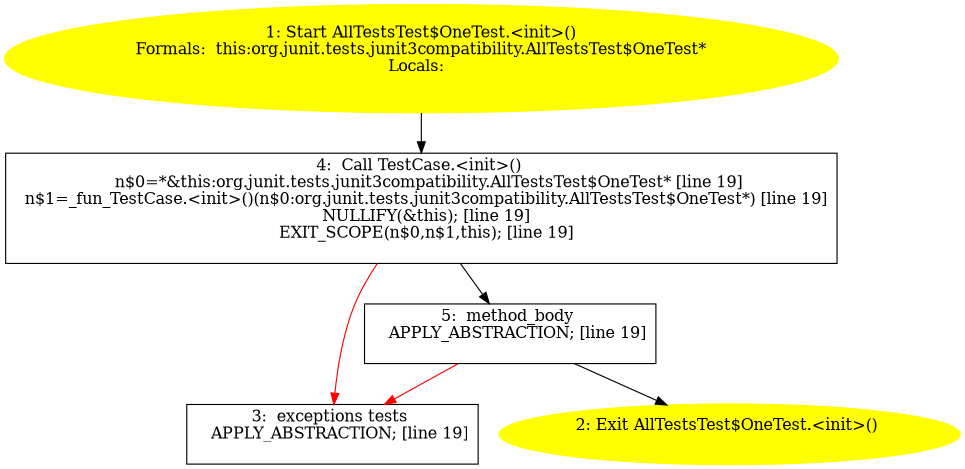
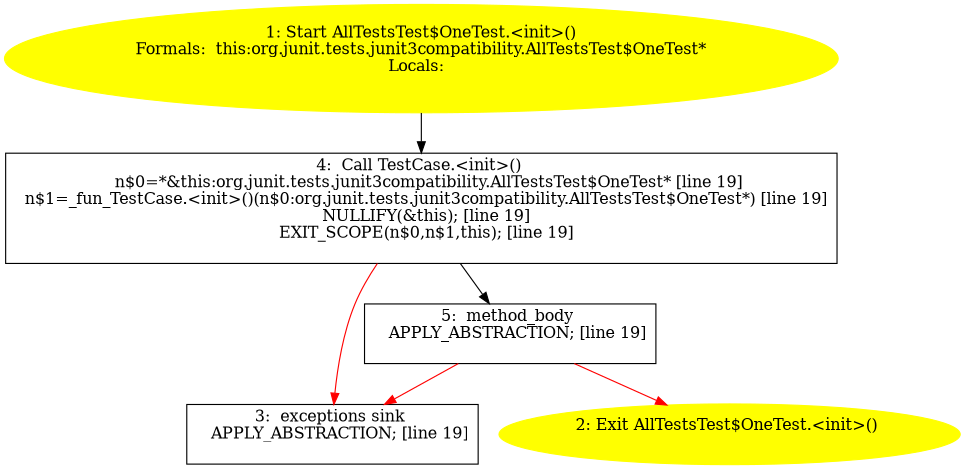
(615, 382) -> (615, 382)
(332, 434) -> (332, 434)
